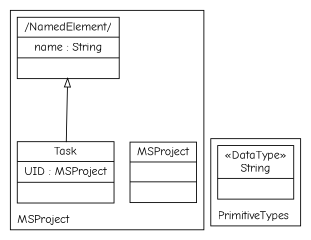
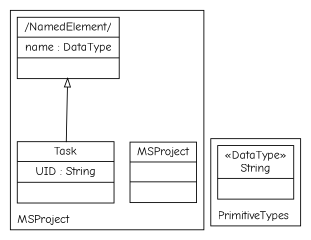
(68, 47) -> (68, 47)
(66, 171) -> (66, 171)
